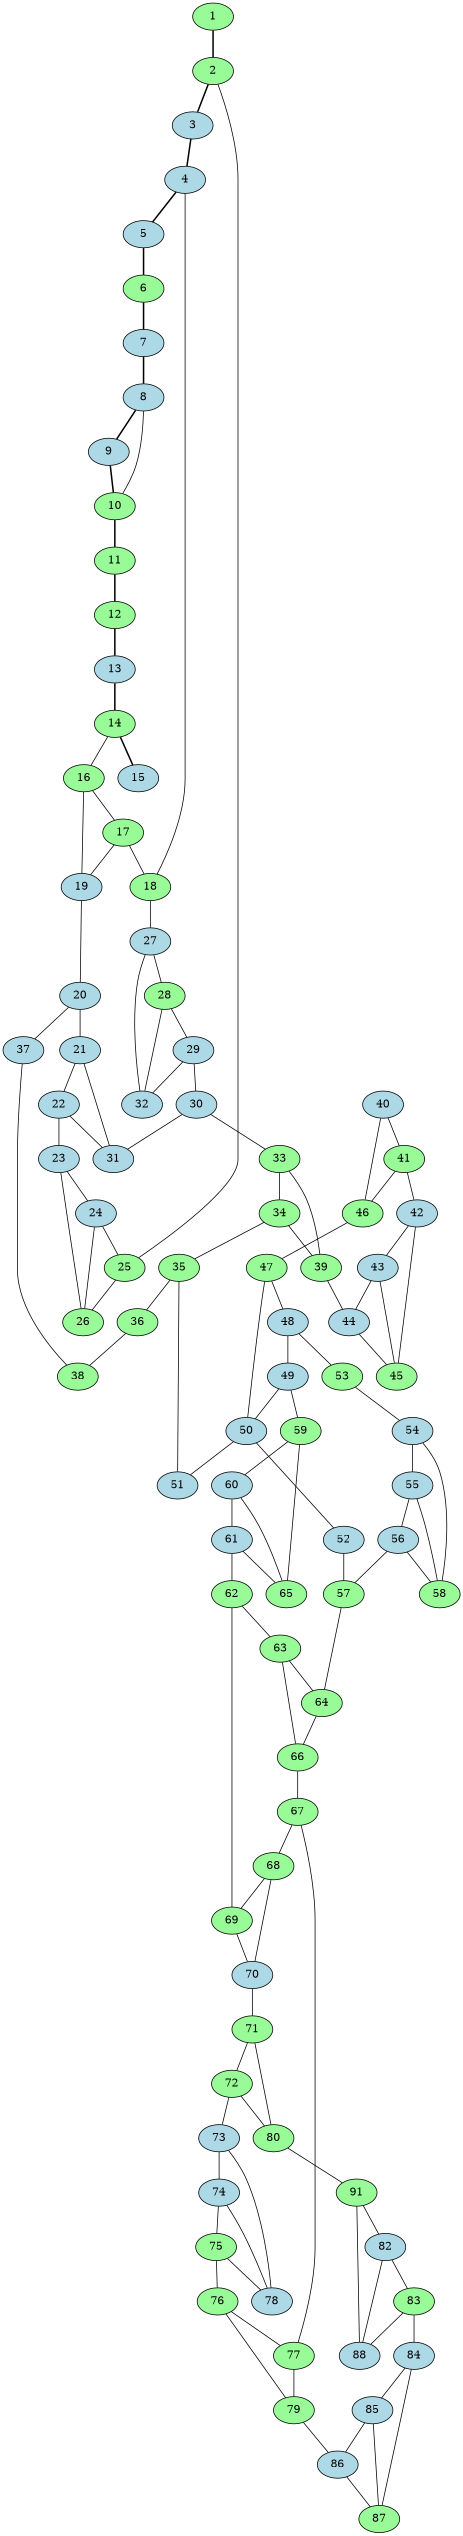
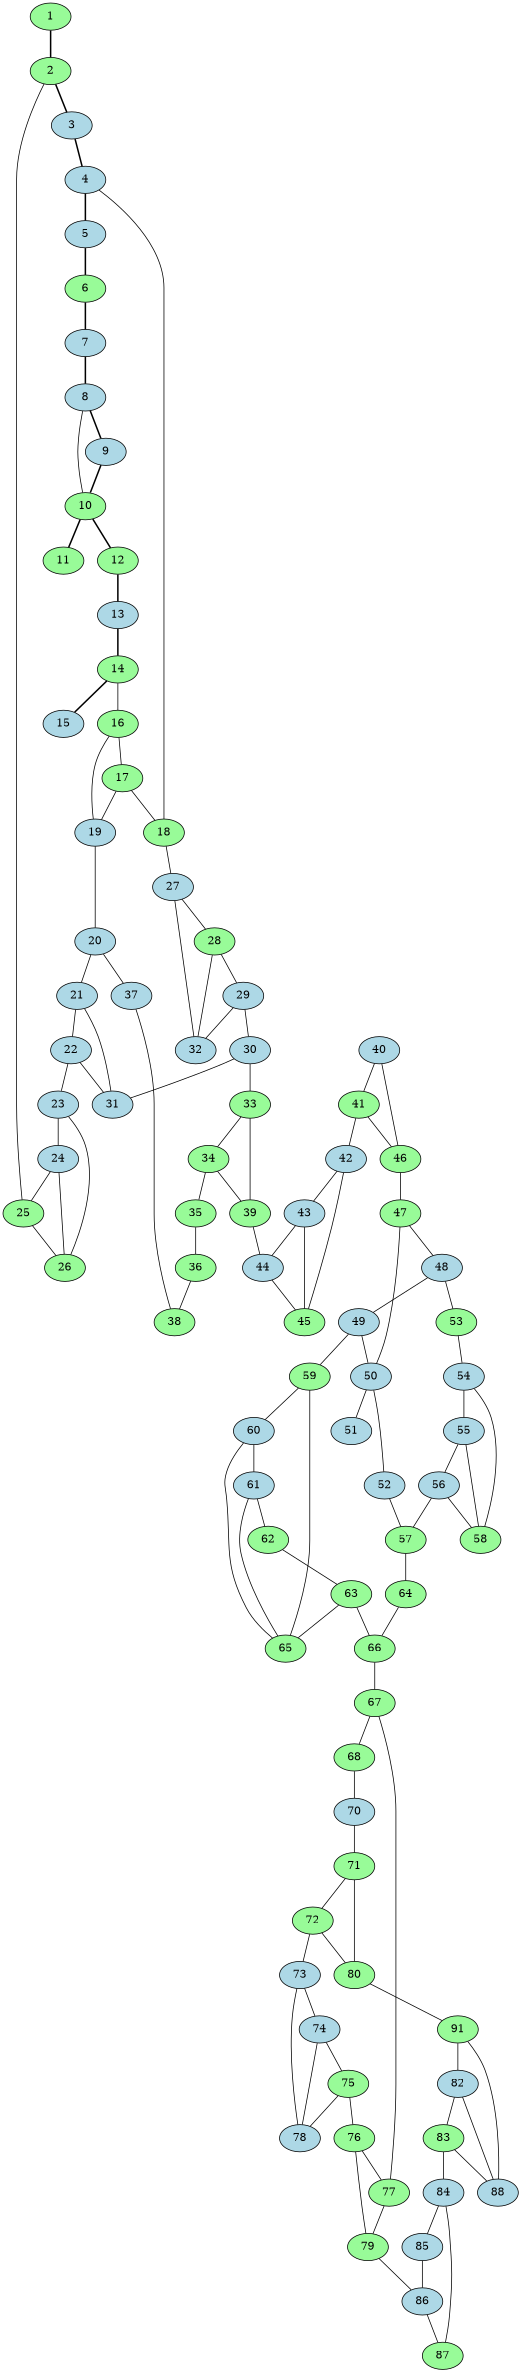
(115, 588) -> (102, 533)
(178, 1377) -> none
(301, 1676) -> (318, 1621)
(232, 1921) -> none
(376, 2465) -> none
